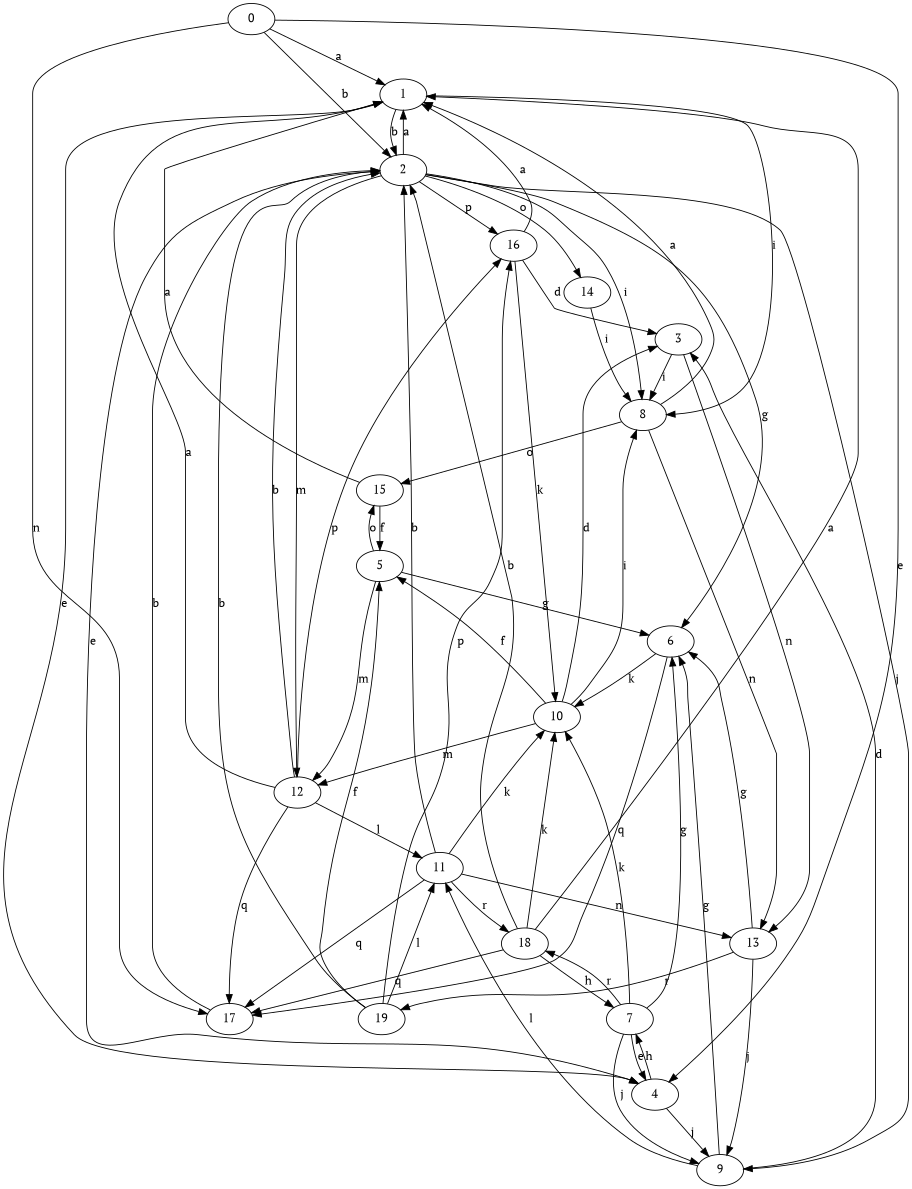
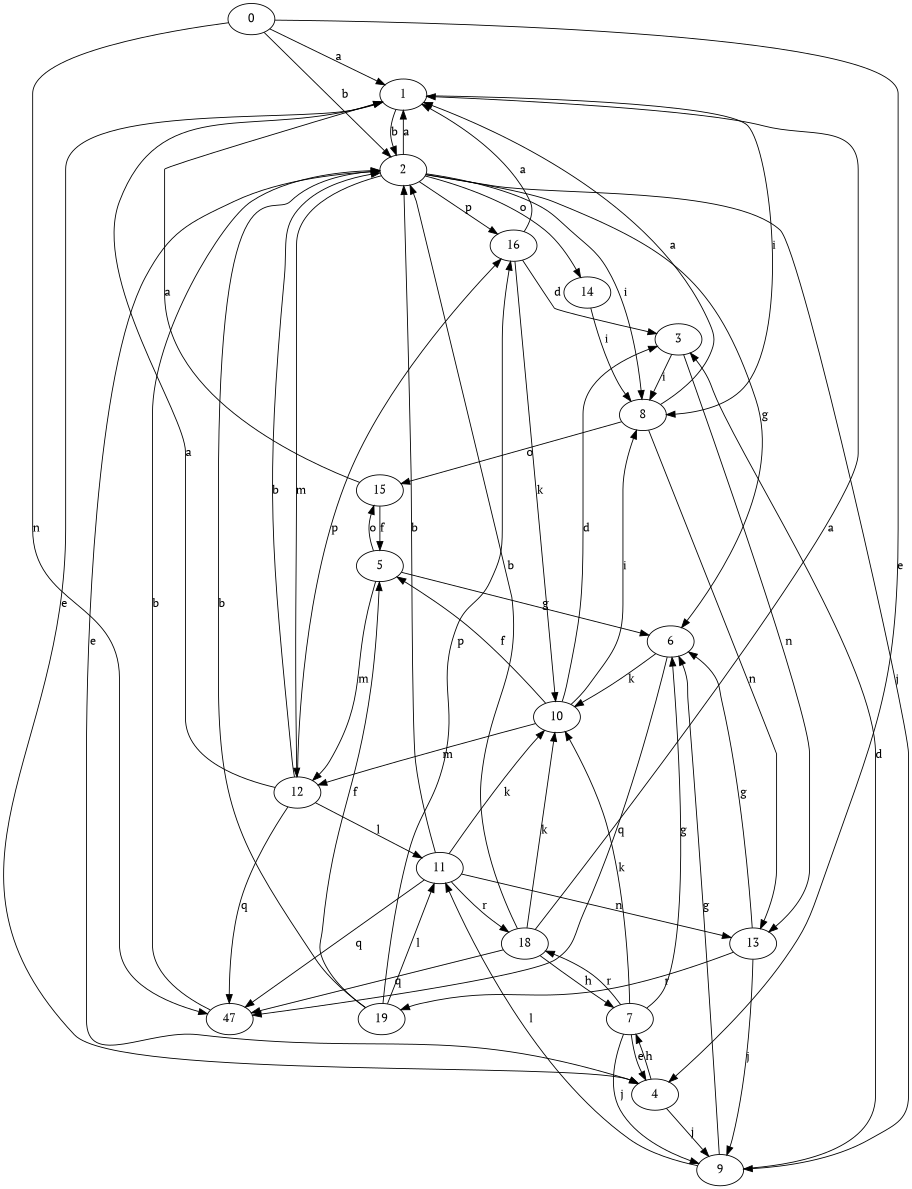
(230, 1019) -> (230, 1019)
